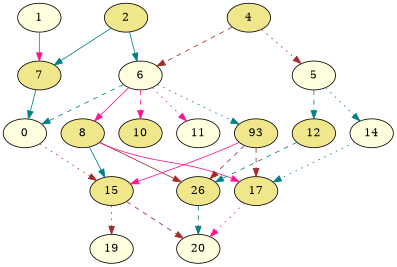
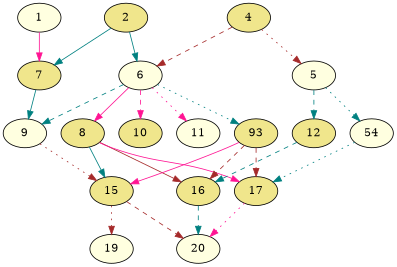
(25, 133) -> (25, 133)
(372, 133) -> (372, 133)
(198, 191) -> (198, 191)
